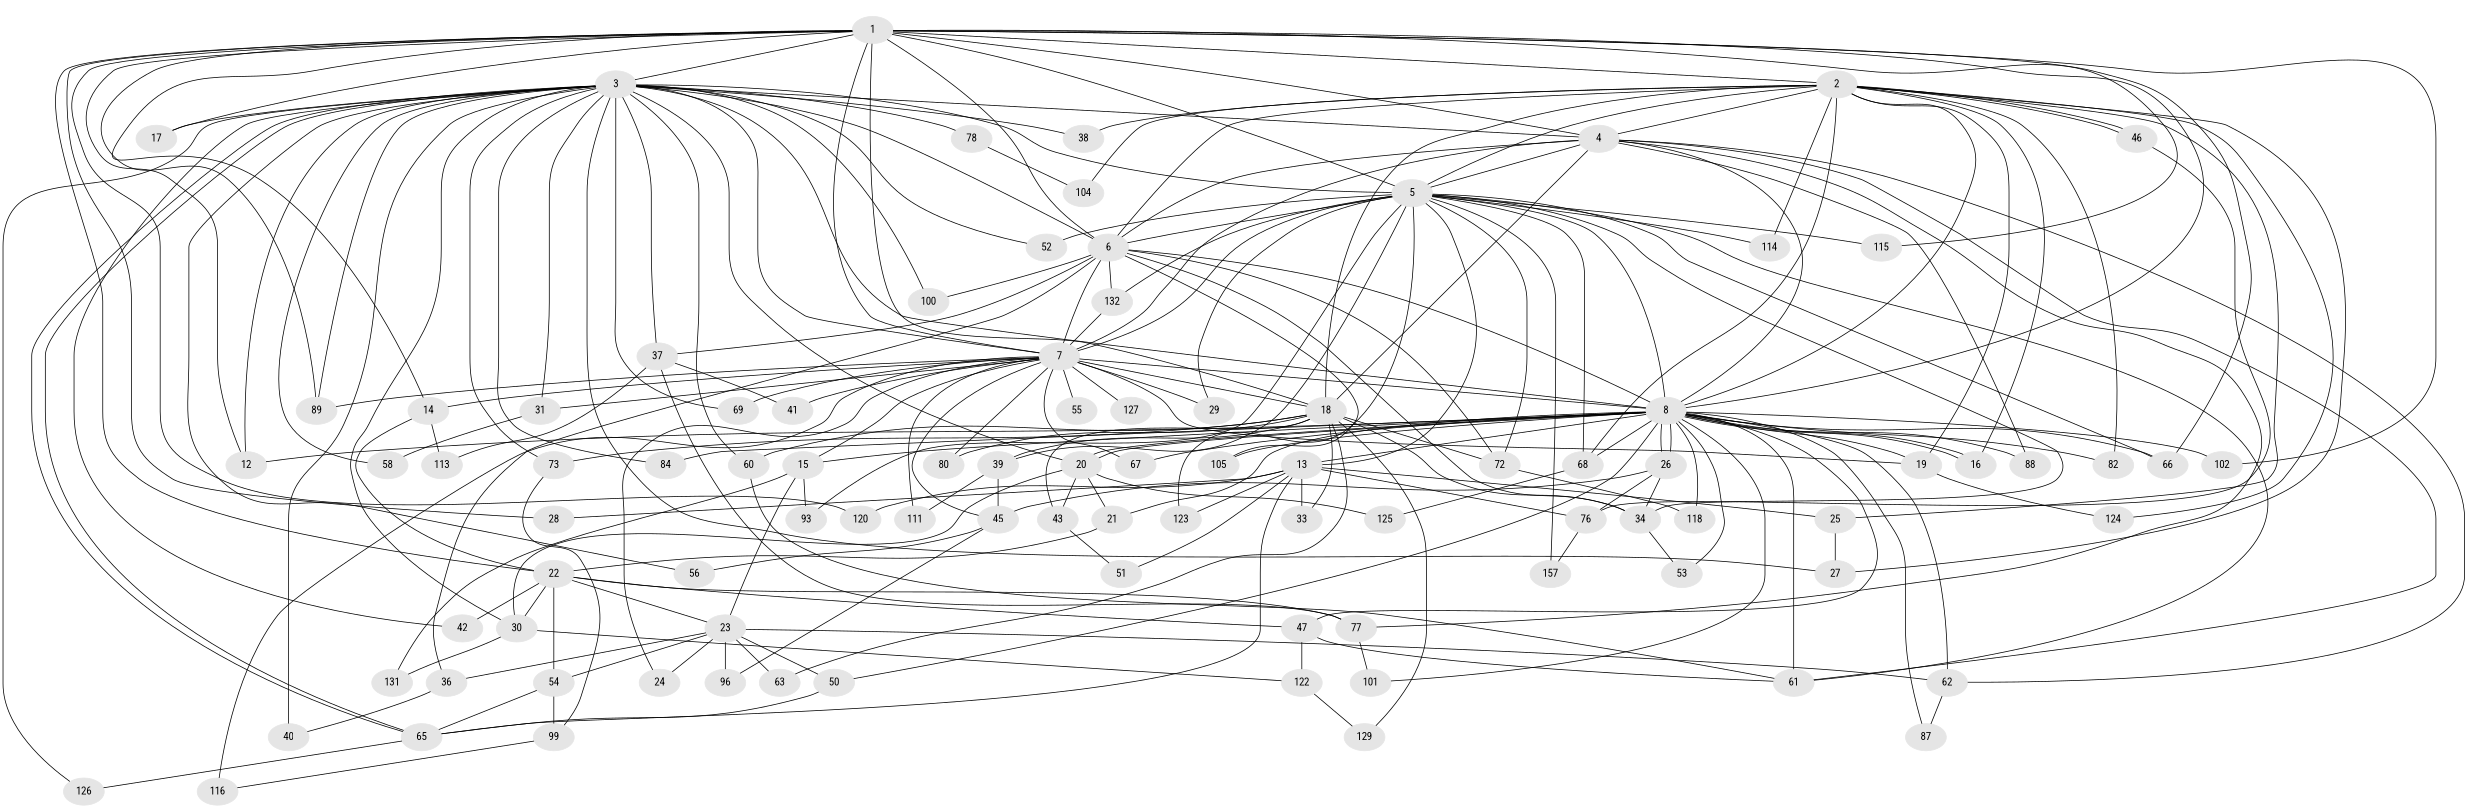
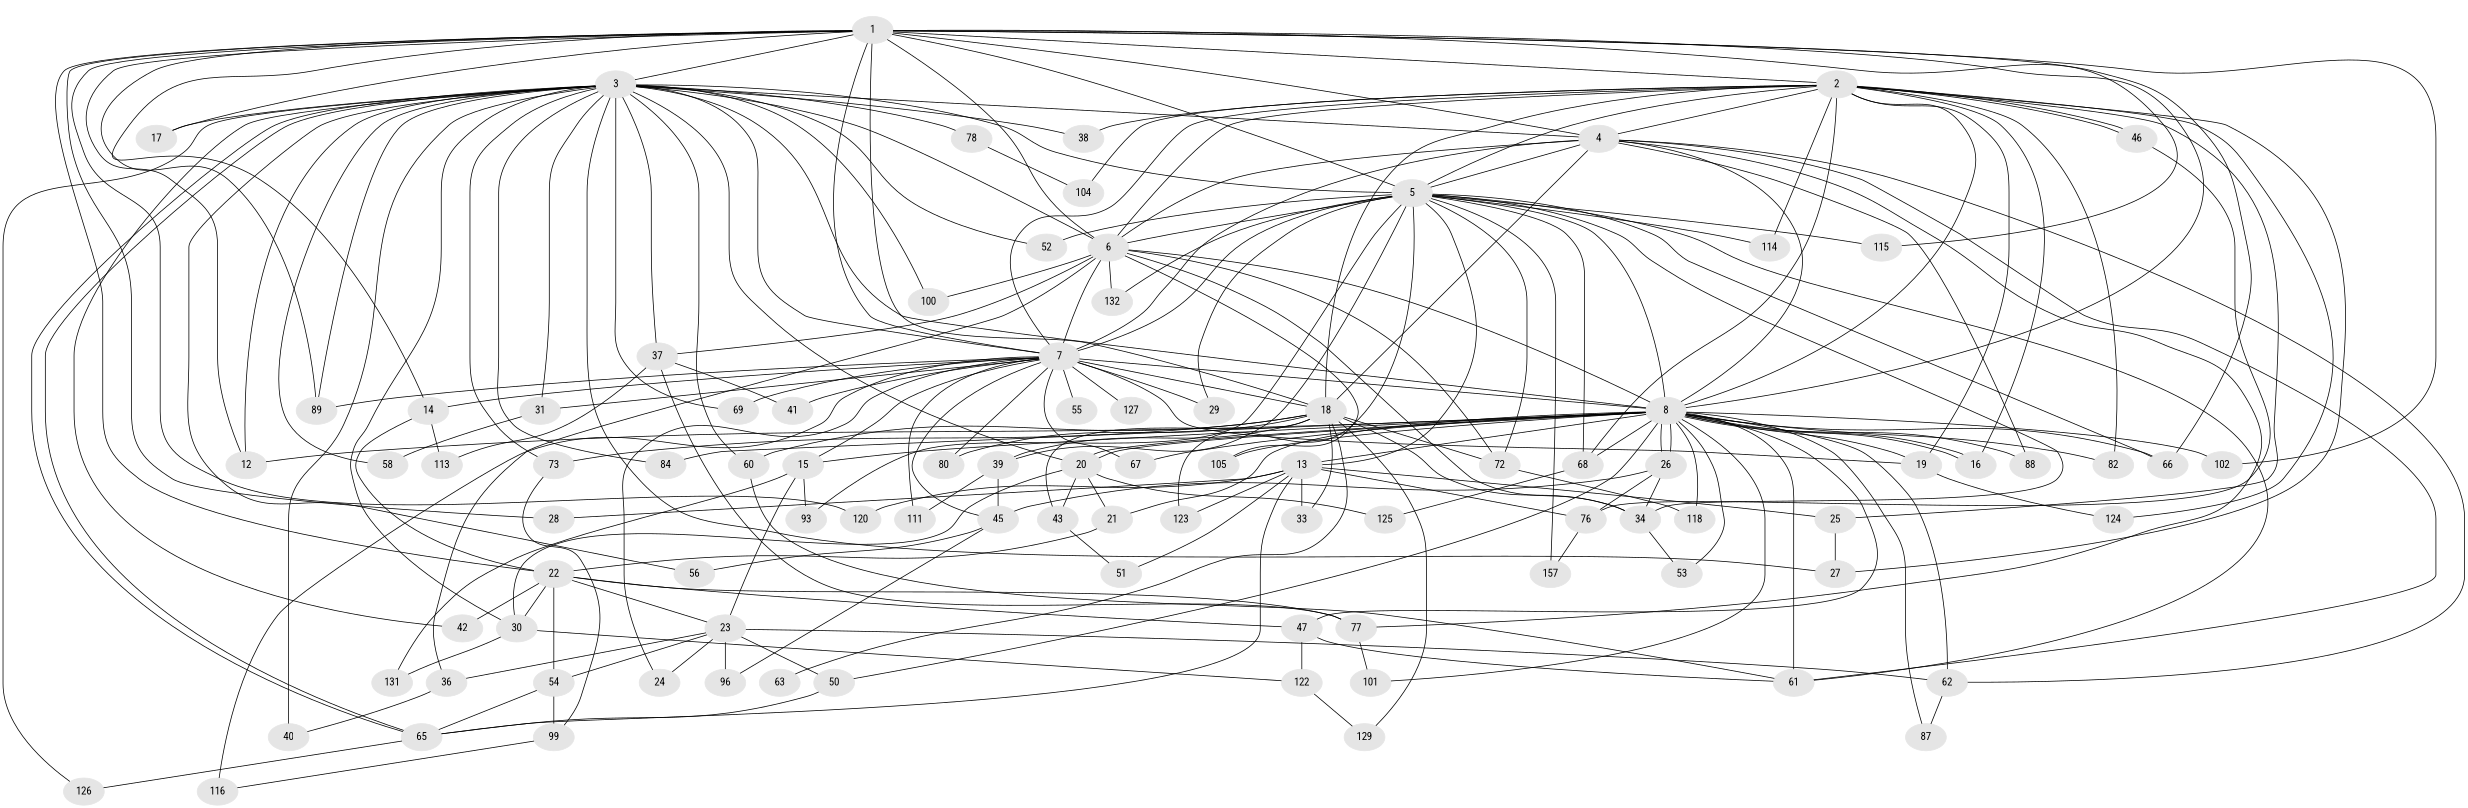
(1086, 329) -> (1287, 109)
(752, 656) -> none
